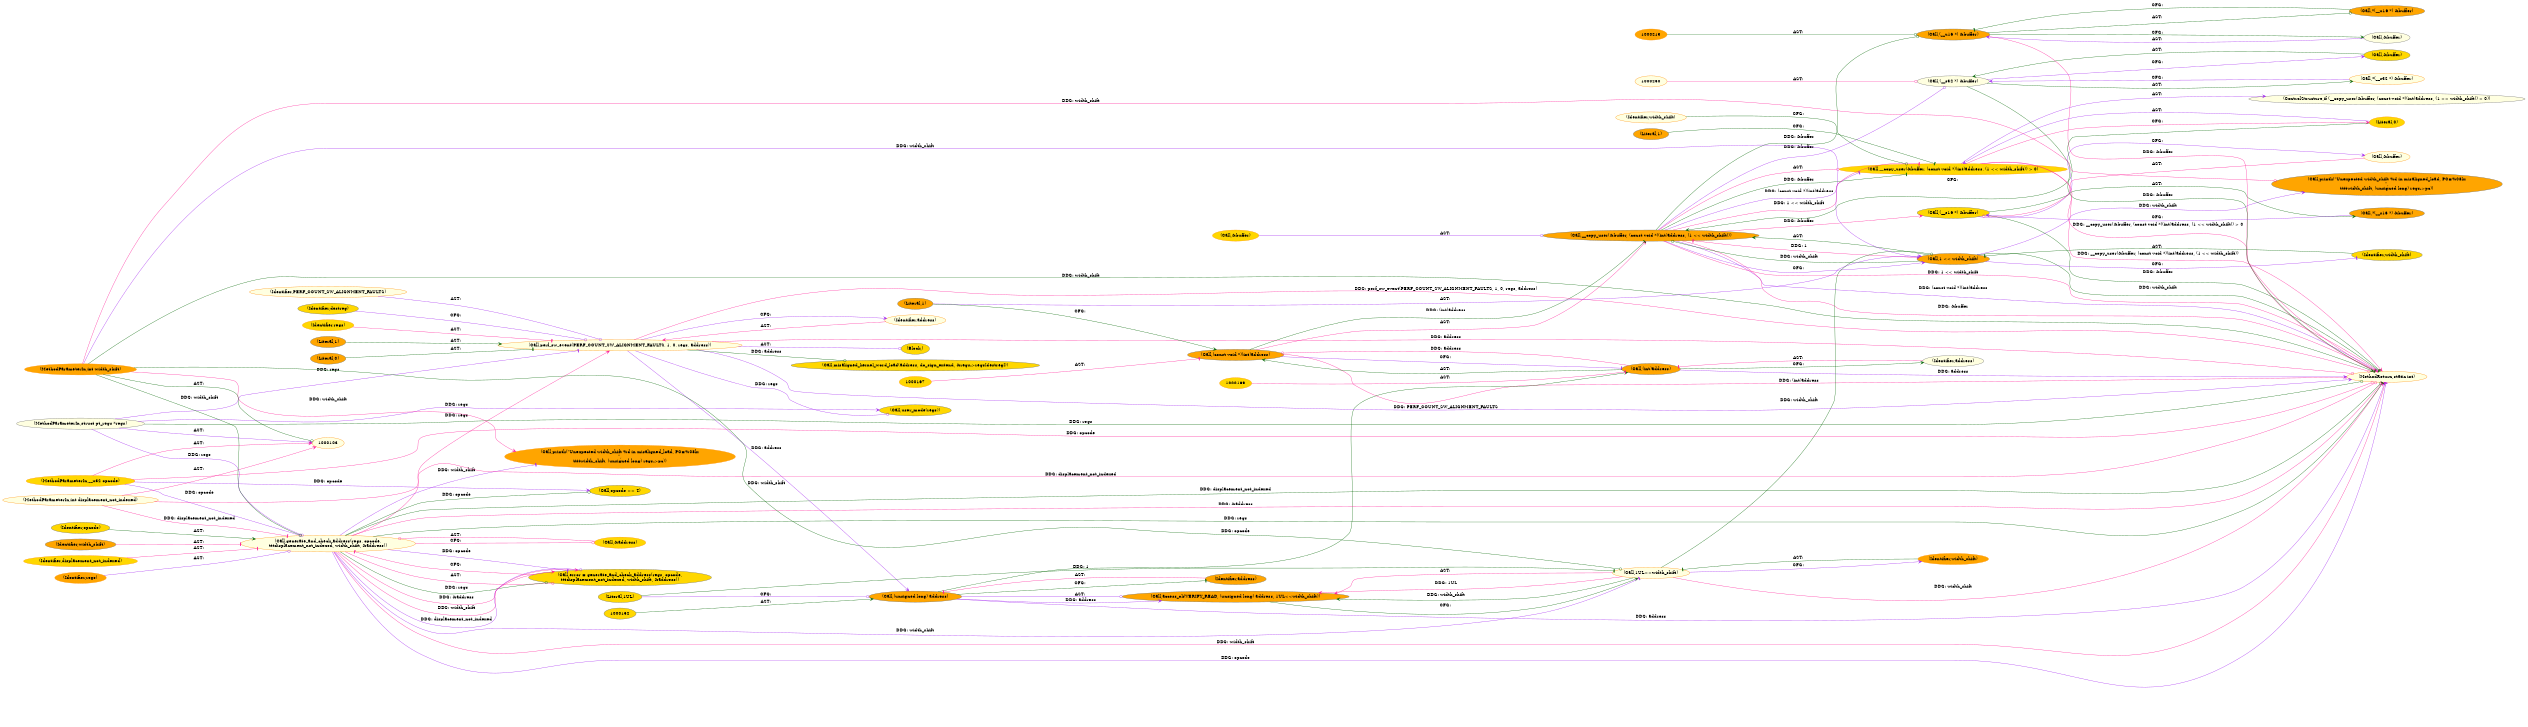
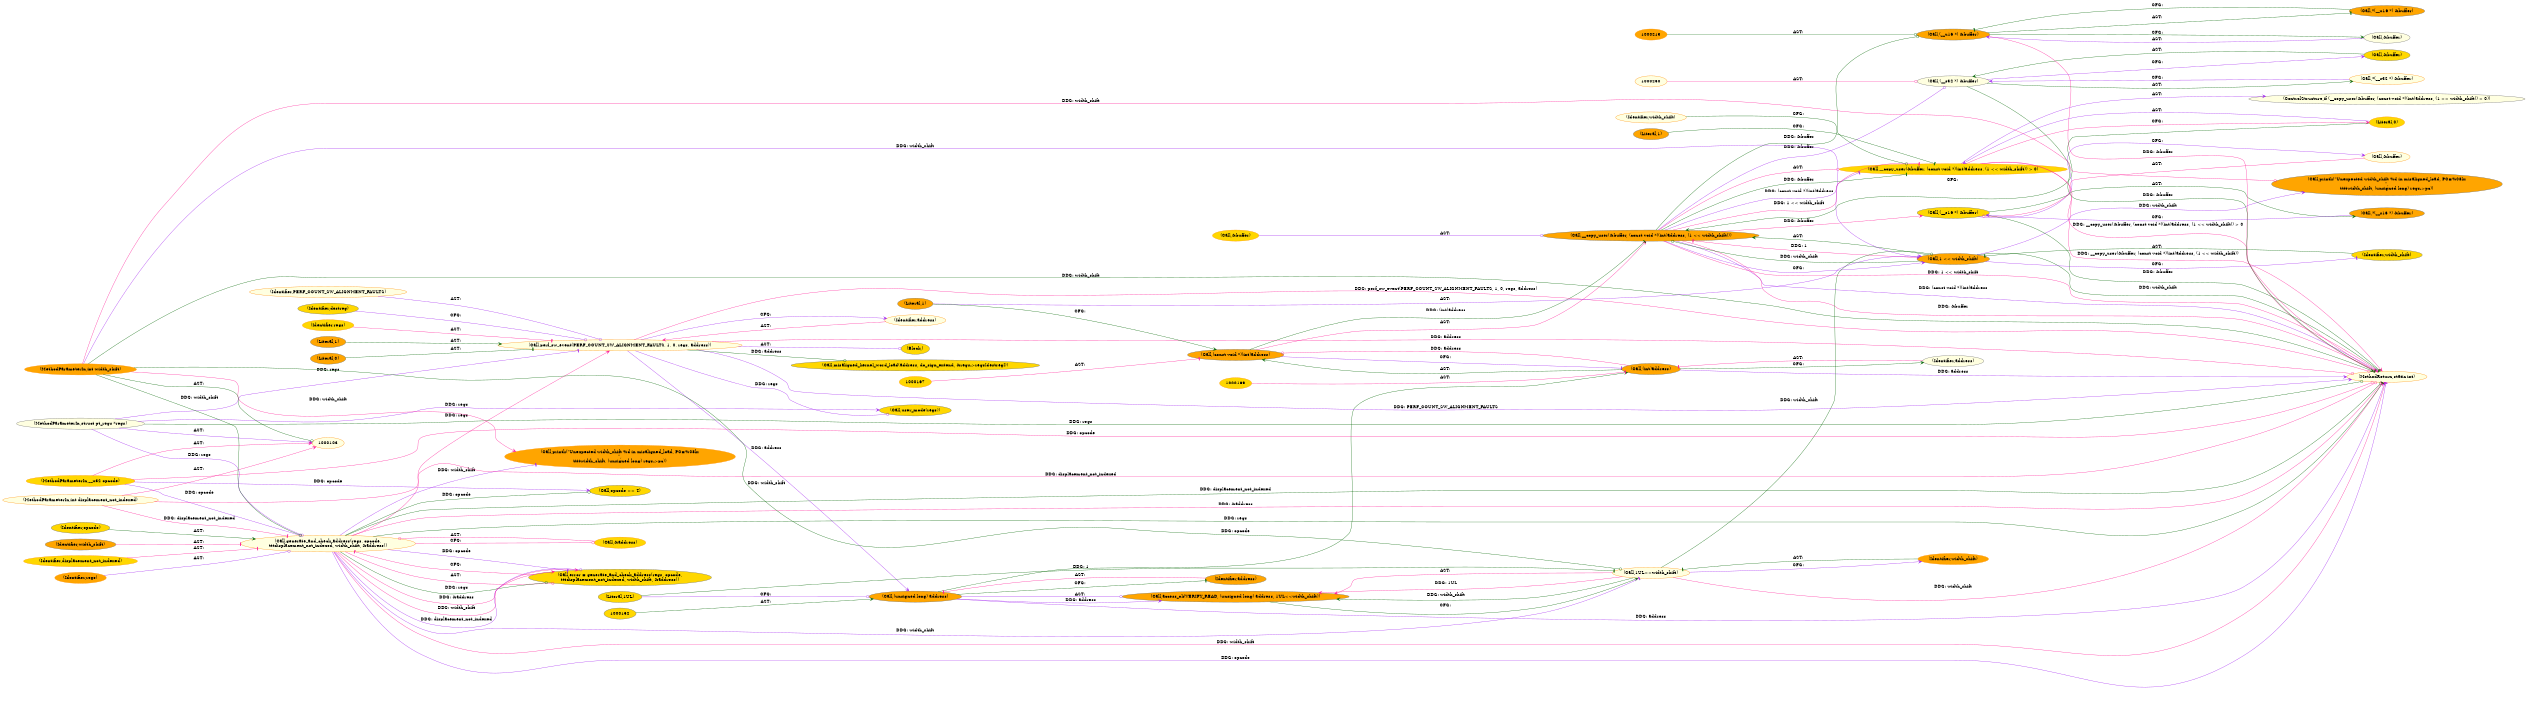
(2169, 23) -> (2169, 23)
(1806, 383) -> none
